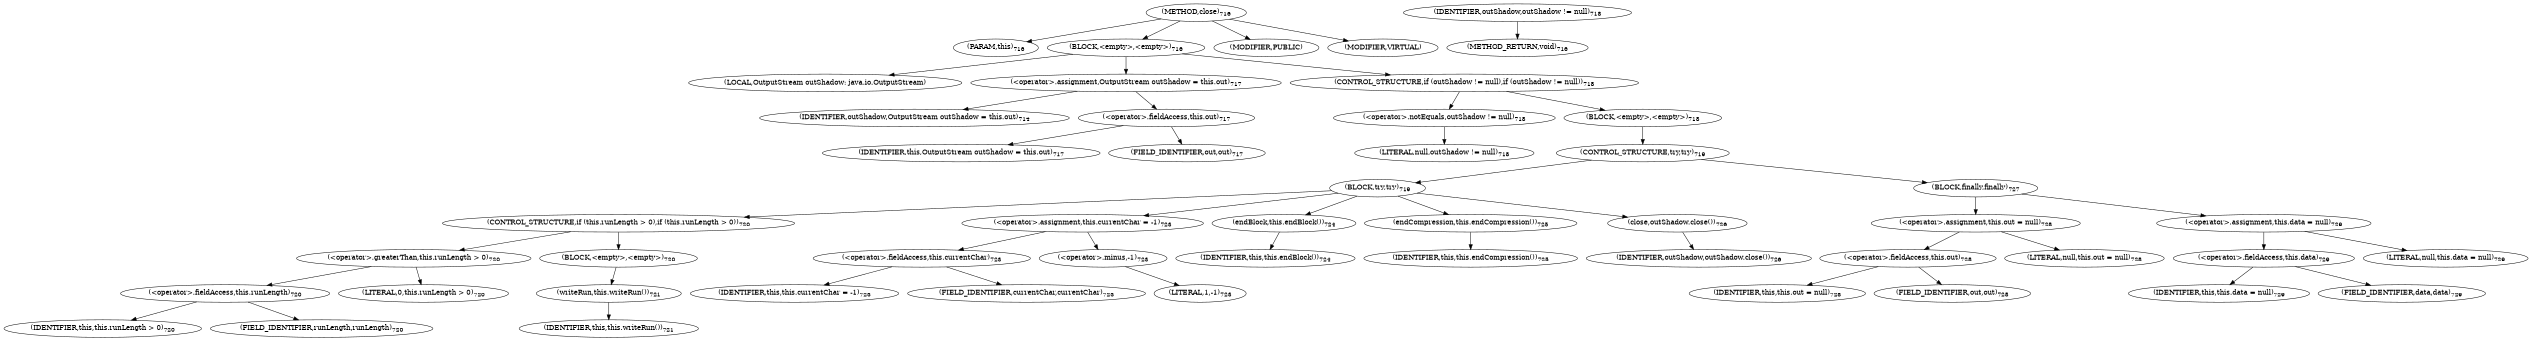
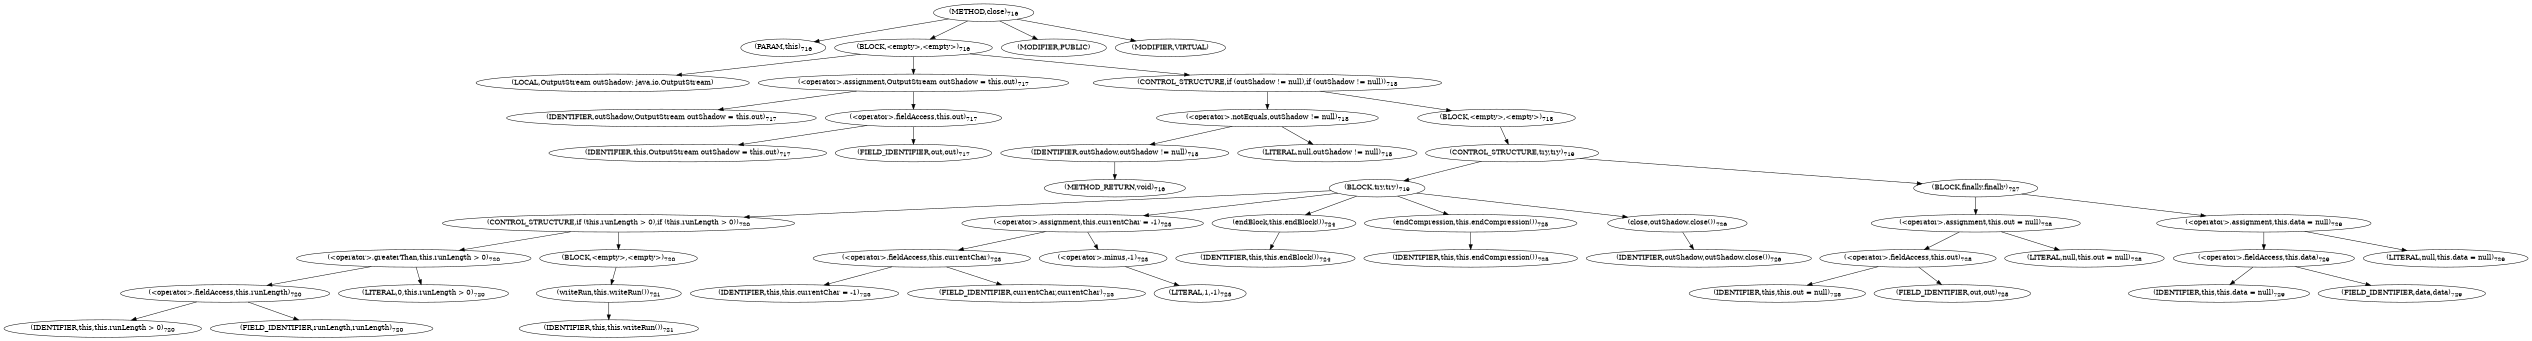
(1024, 117) -> (771, 117)
none -> (1194, 135)
